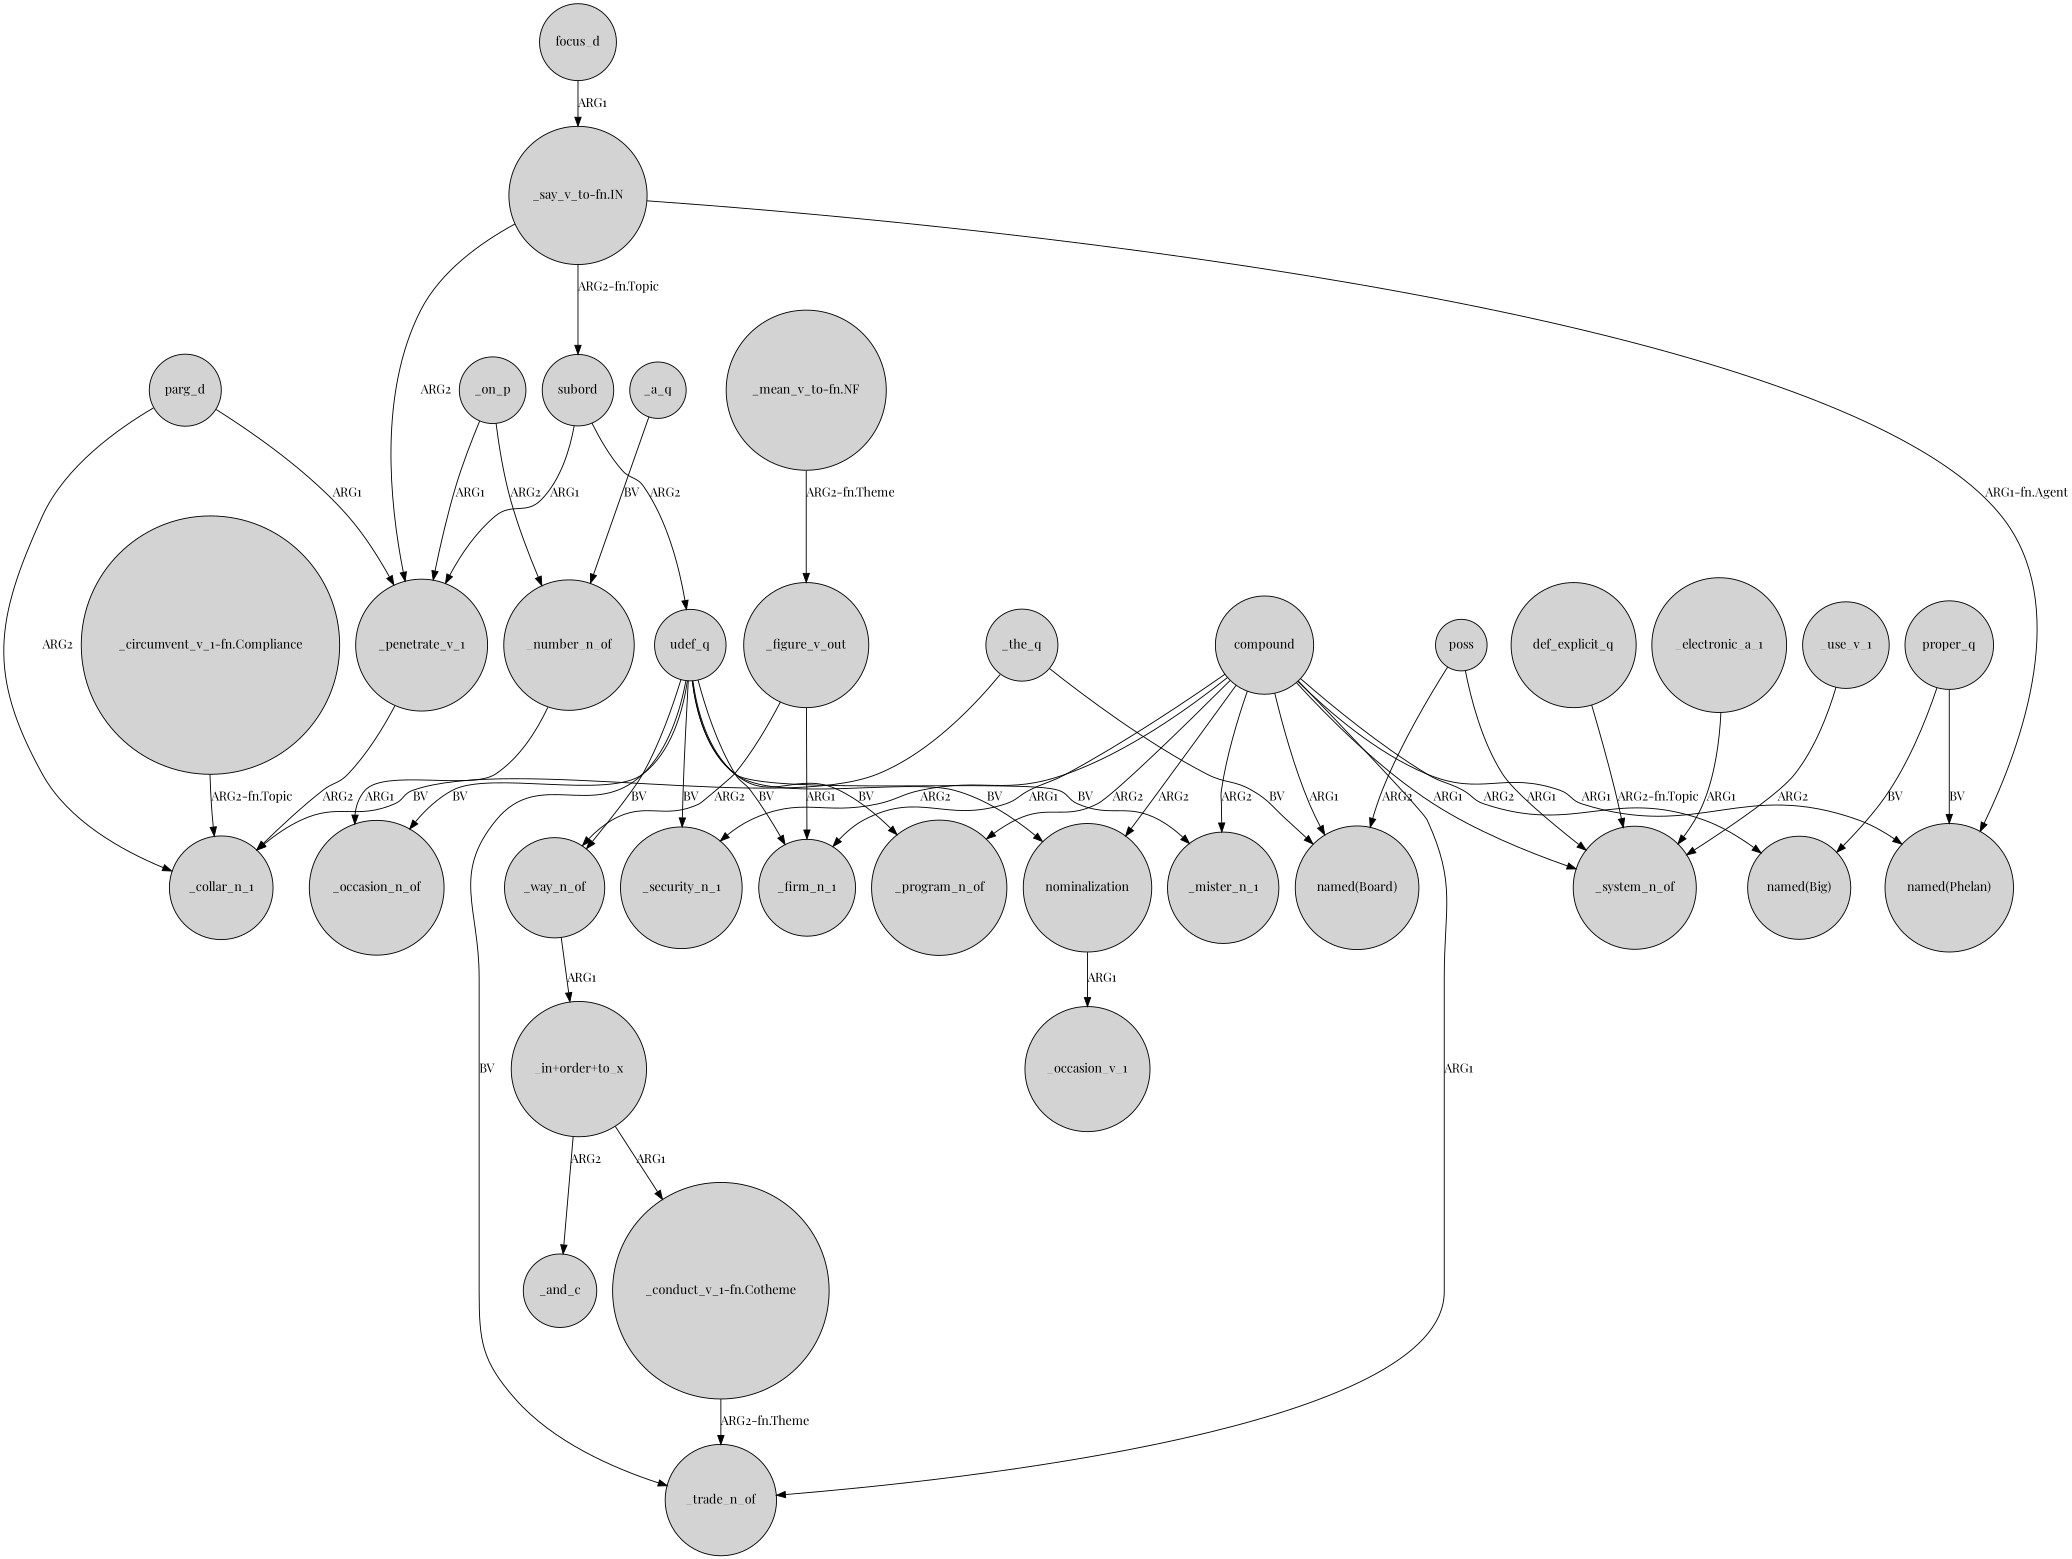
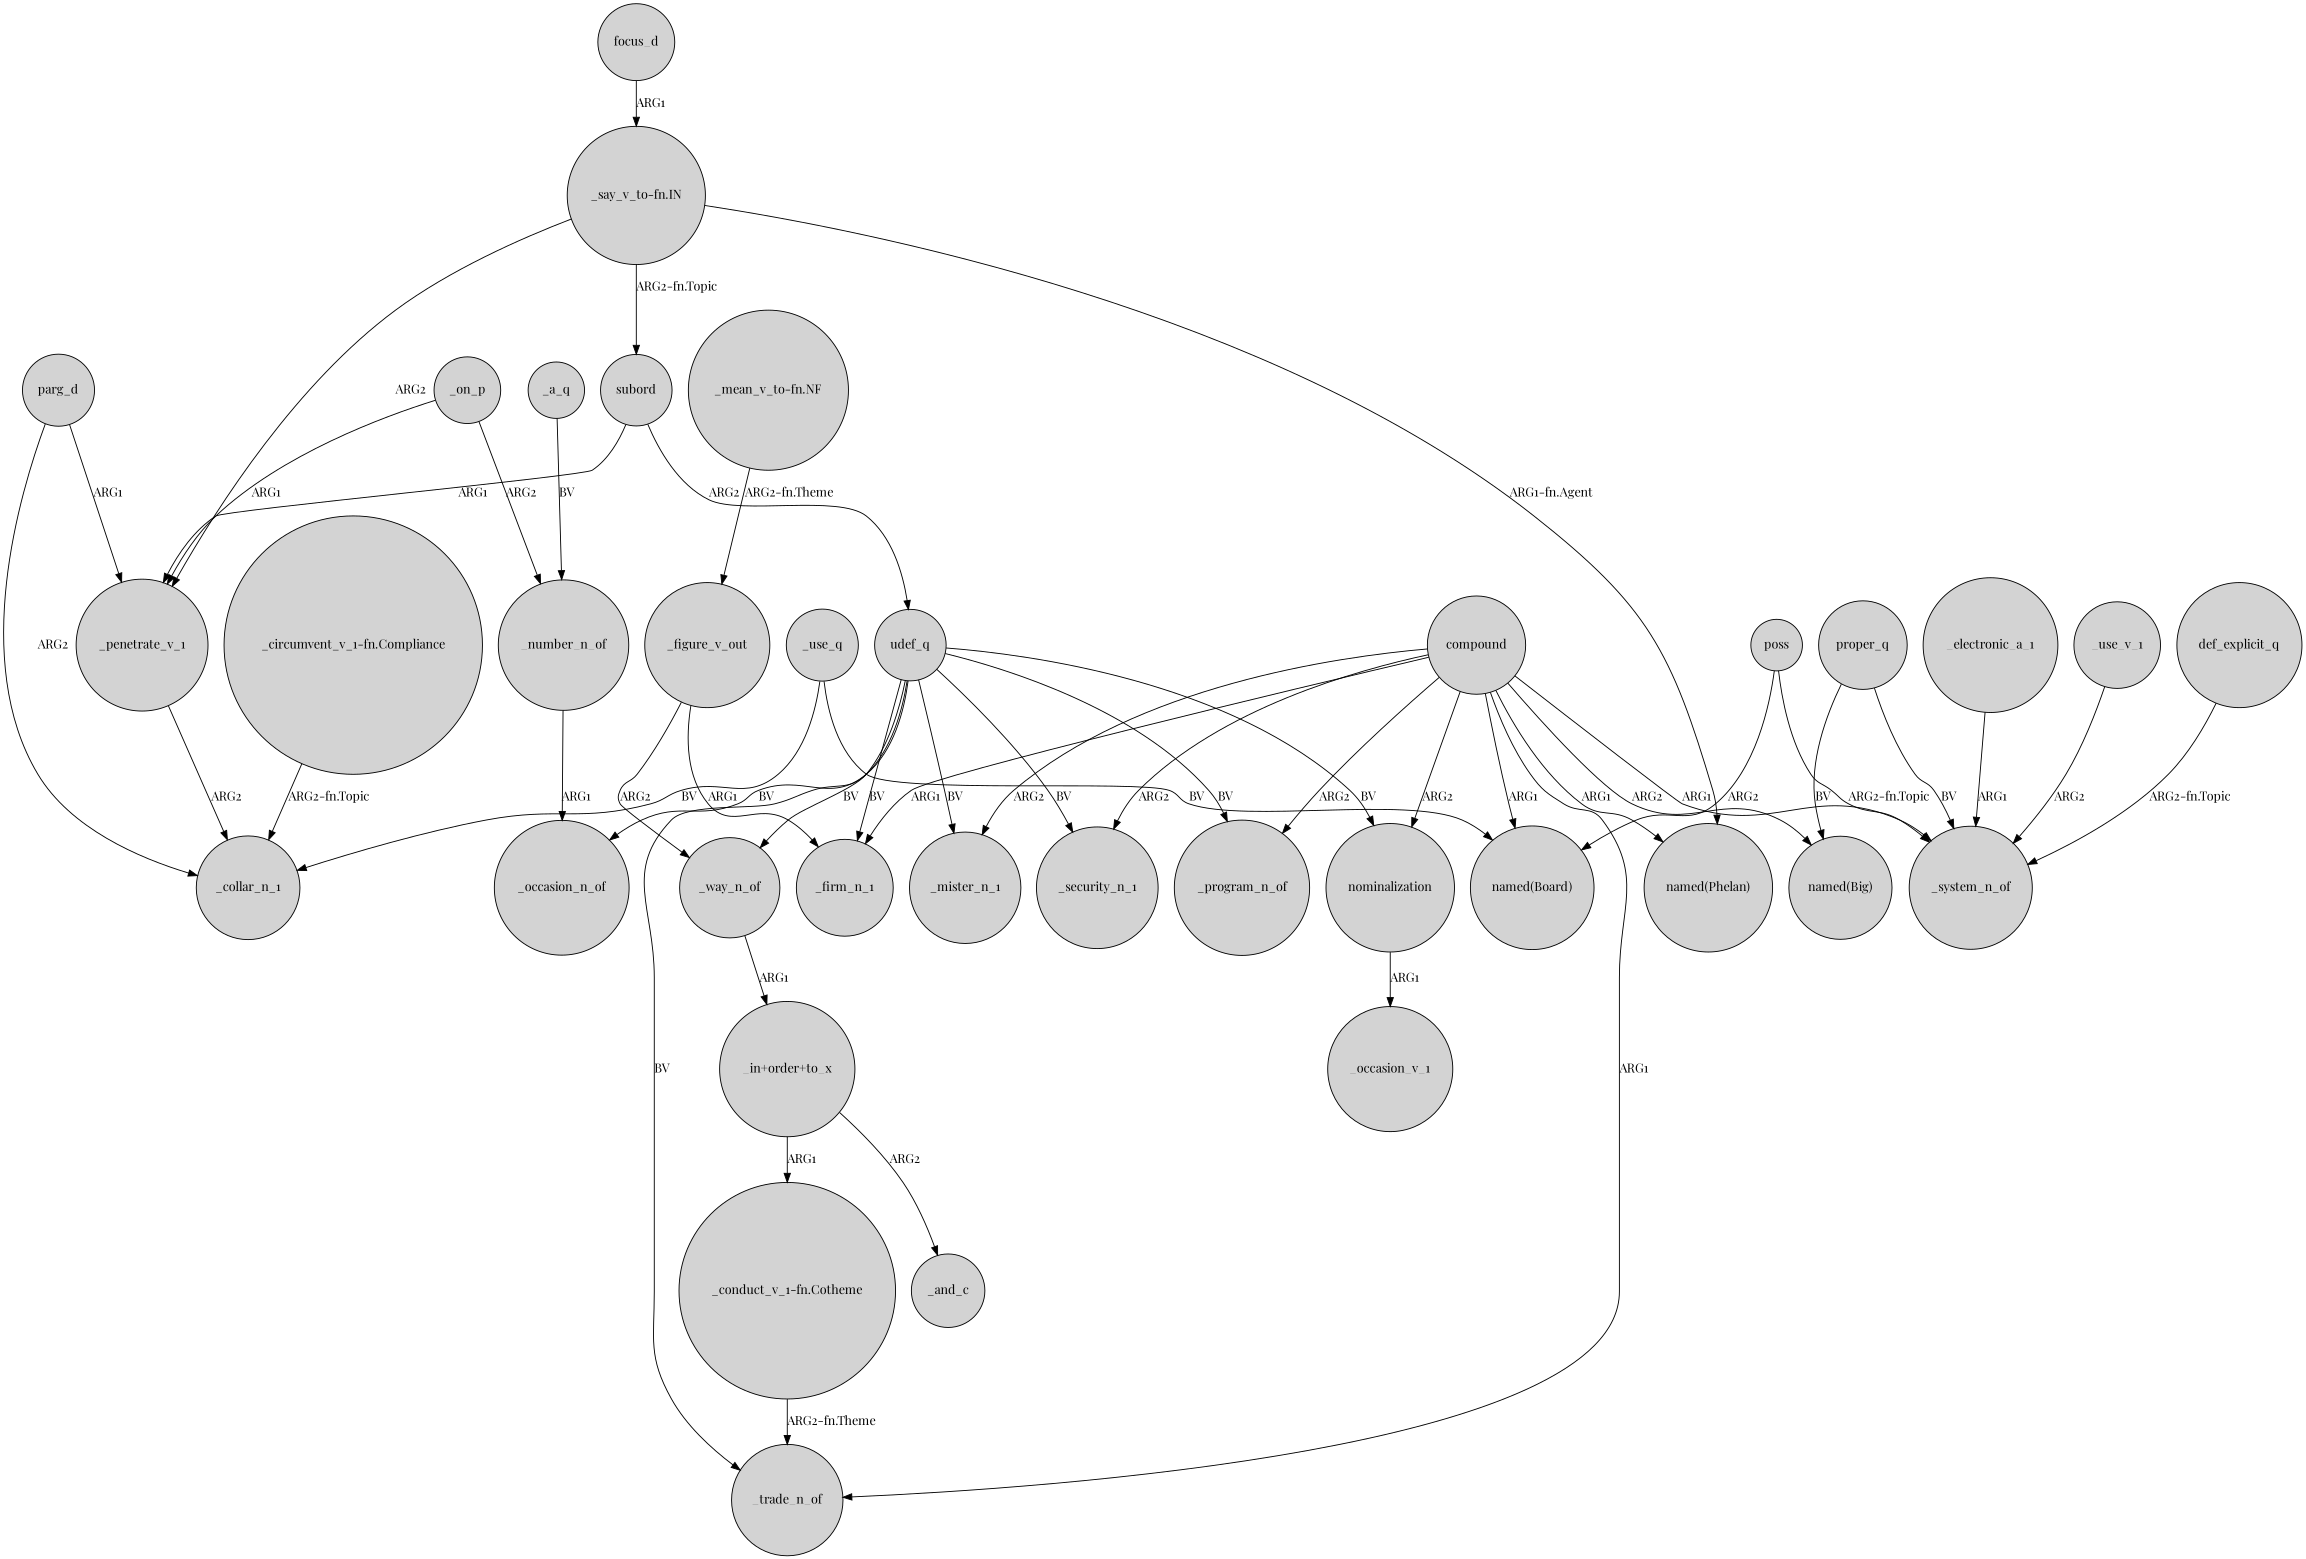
(1022, 645) -> (822, 645)
(1949, 752) -> (1905, 759)
(1542, 797) -> (1889, 797)
